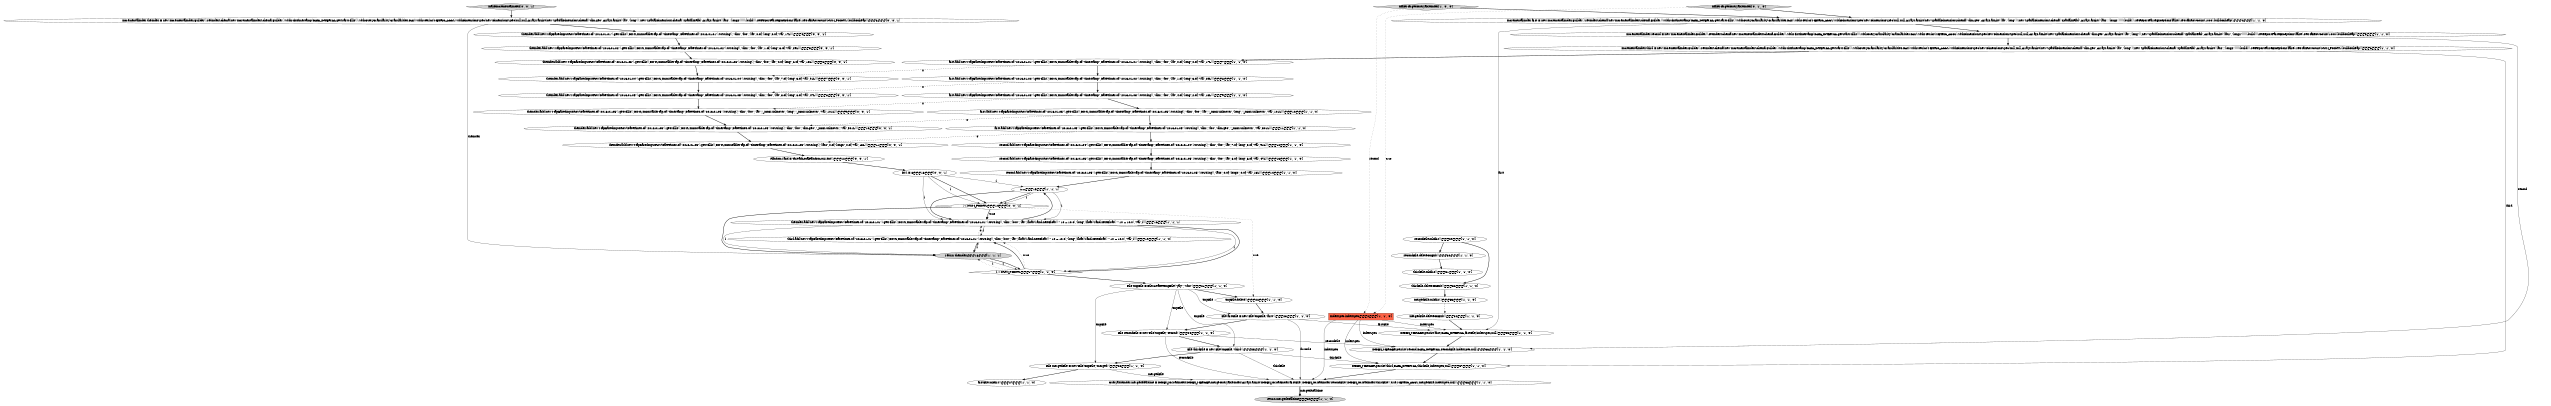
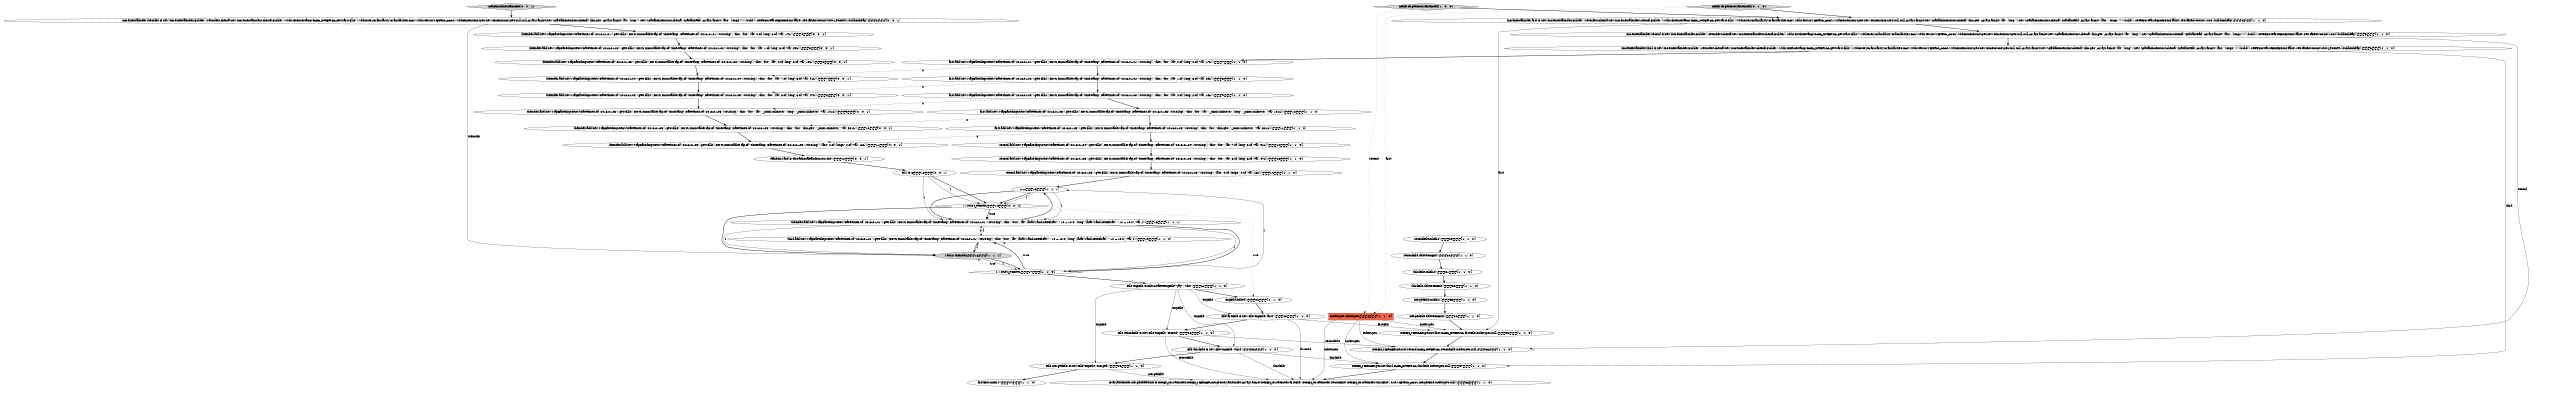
(1389, 159) -> (1389, 159)
(983, 181) -> (1264, 235)
(1489, 260) -> (1443, 278)
(993, 264) -> (993, 264)
(1445, 307) -> (1445, 307)
(1300, 399) -> none
